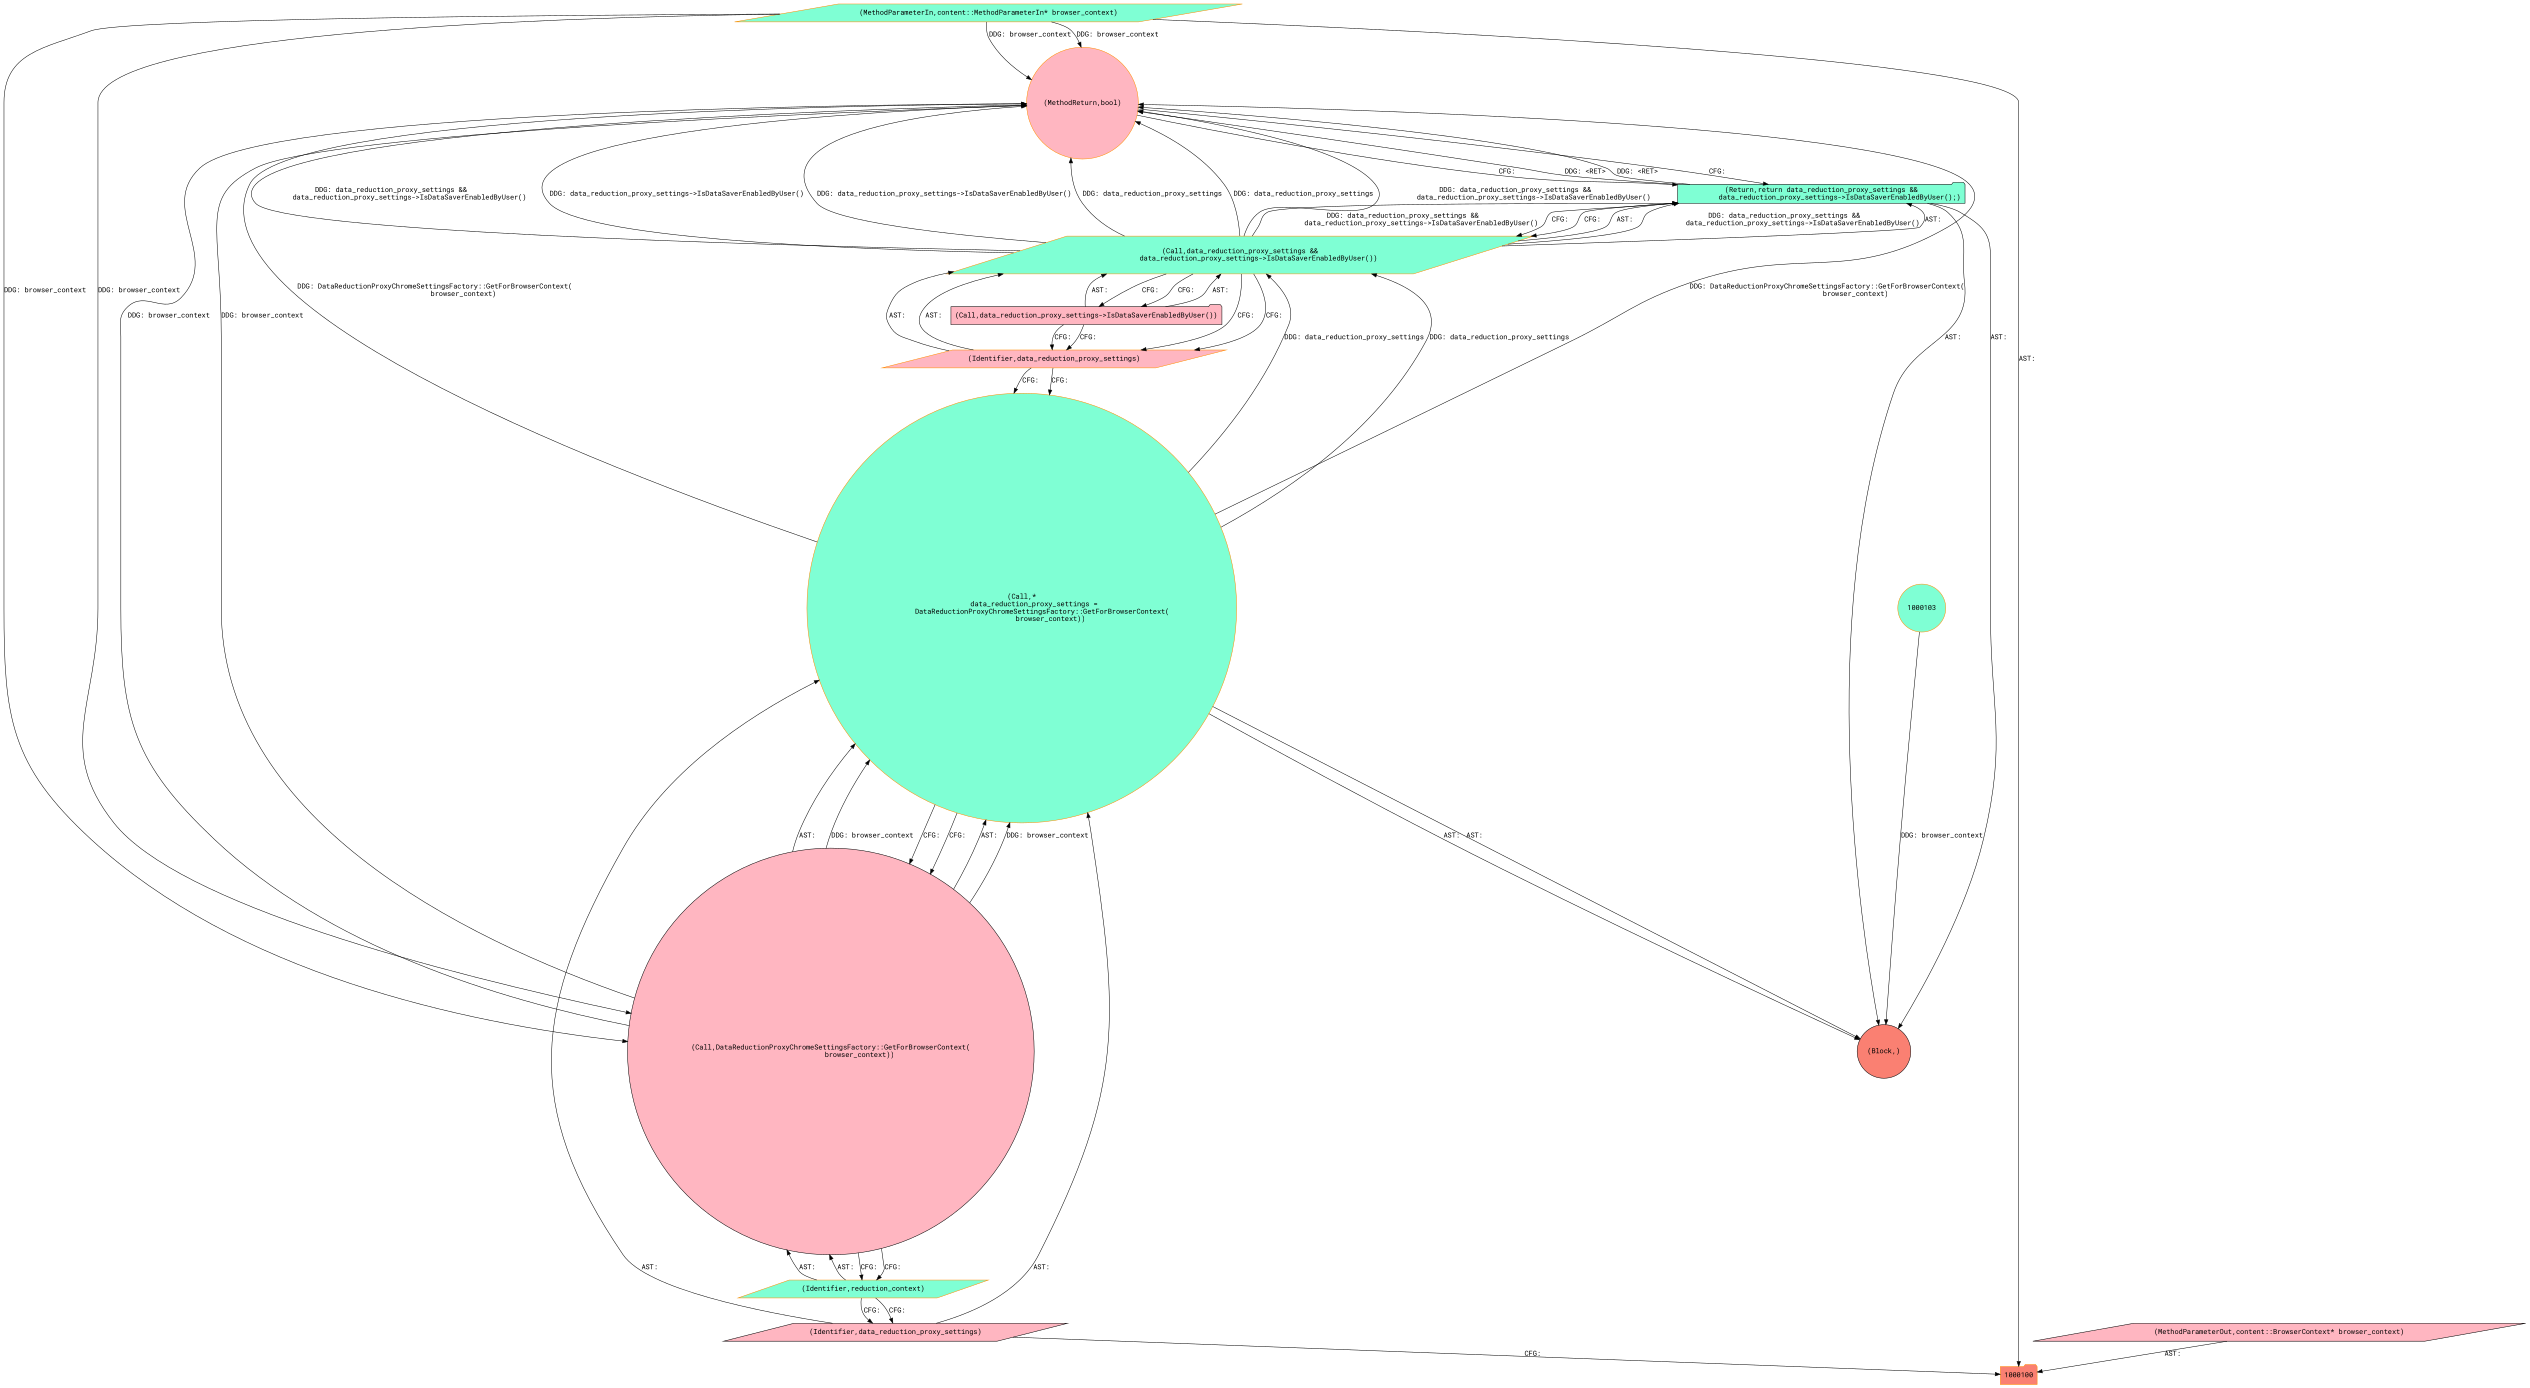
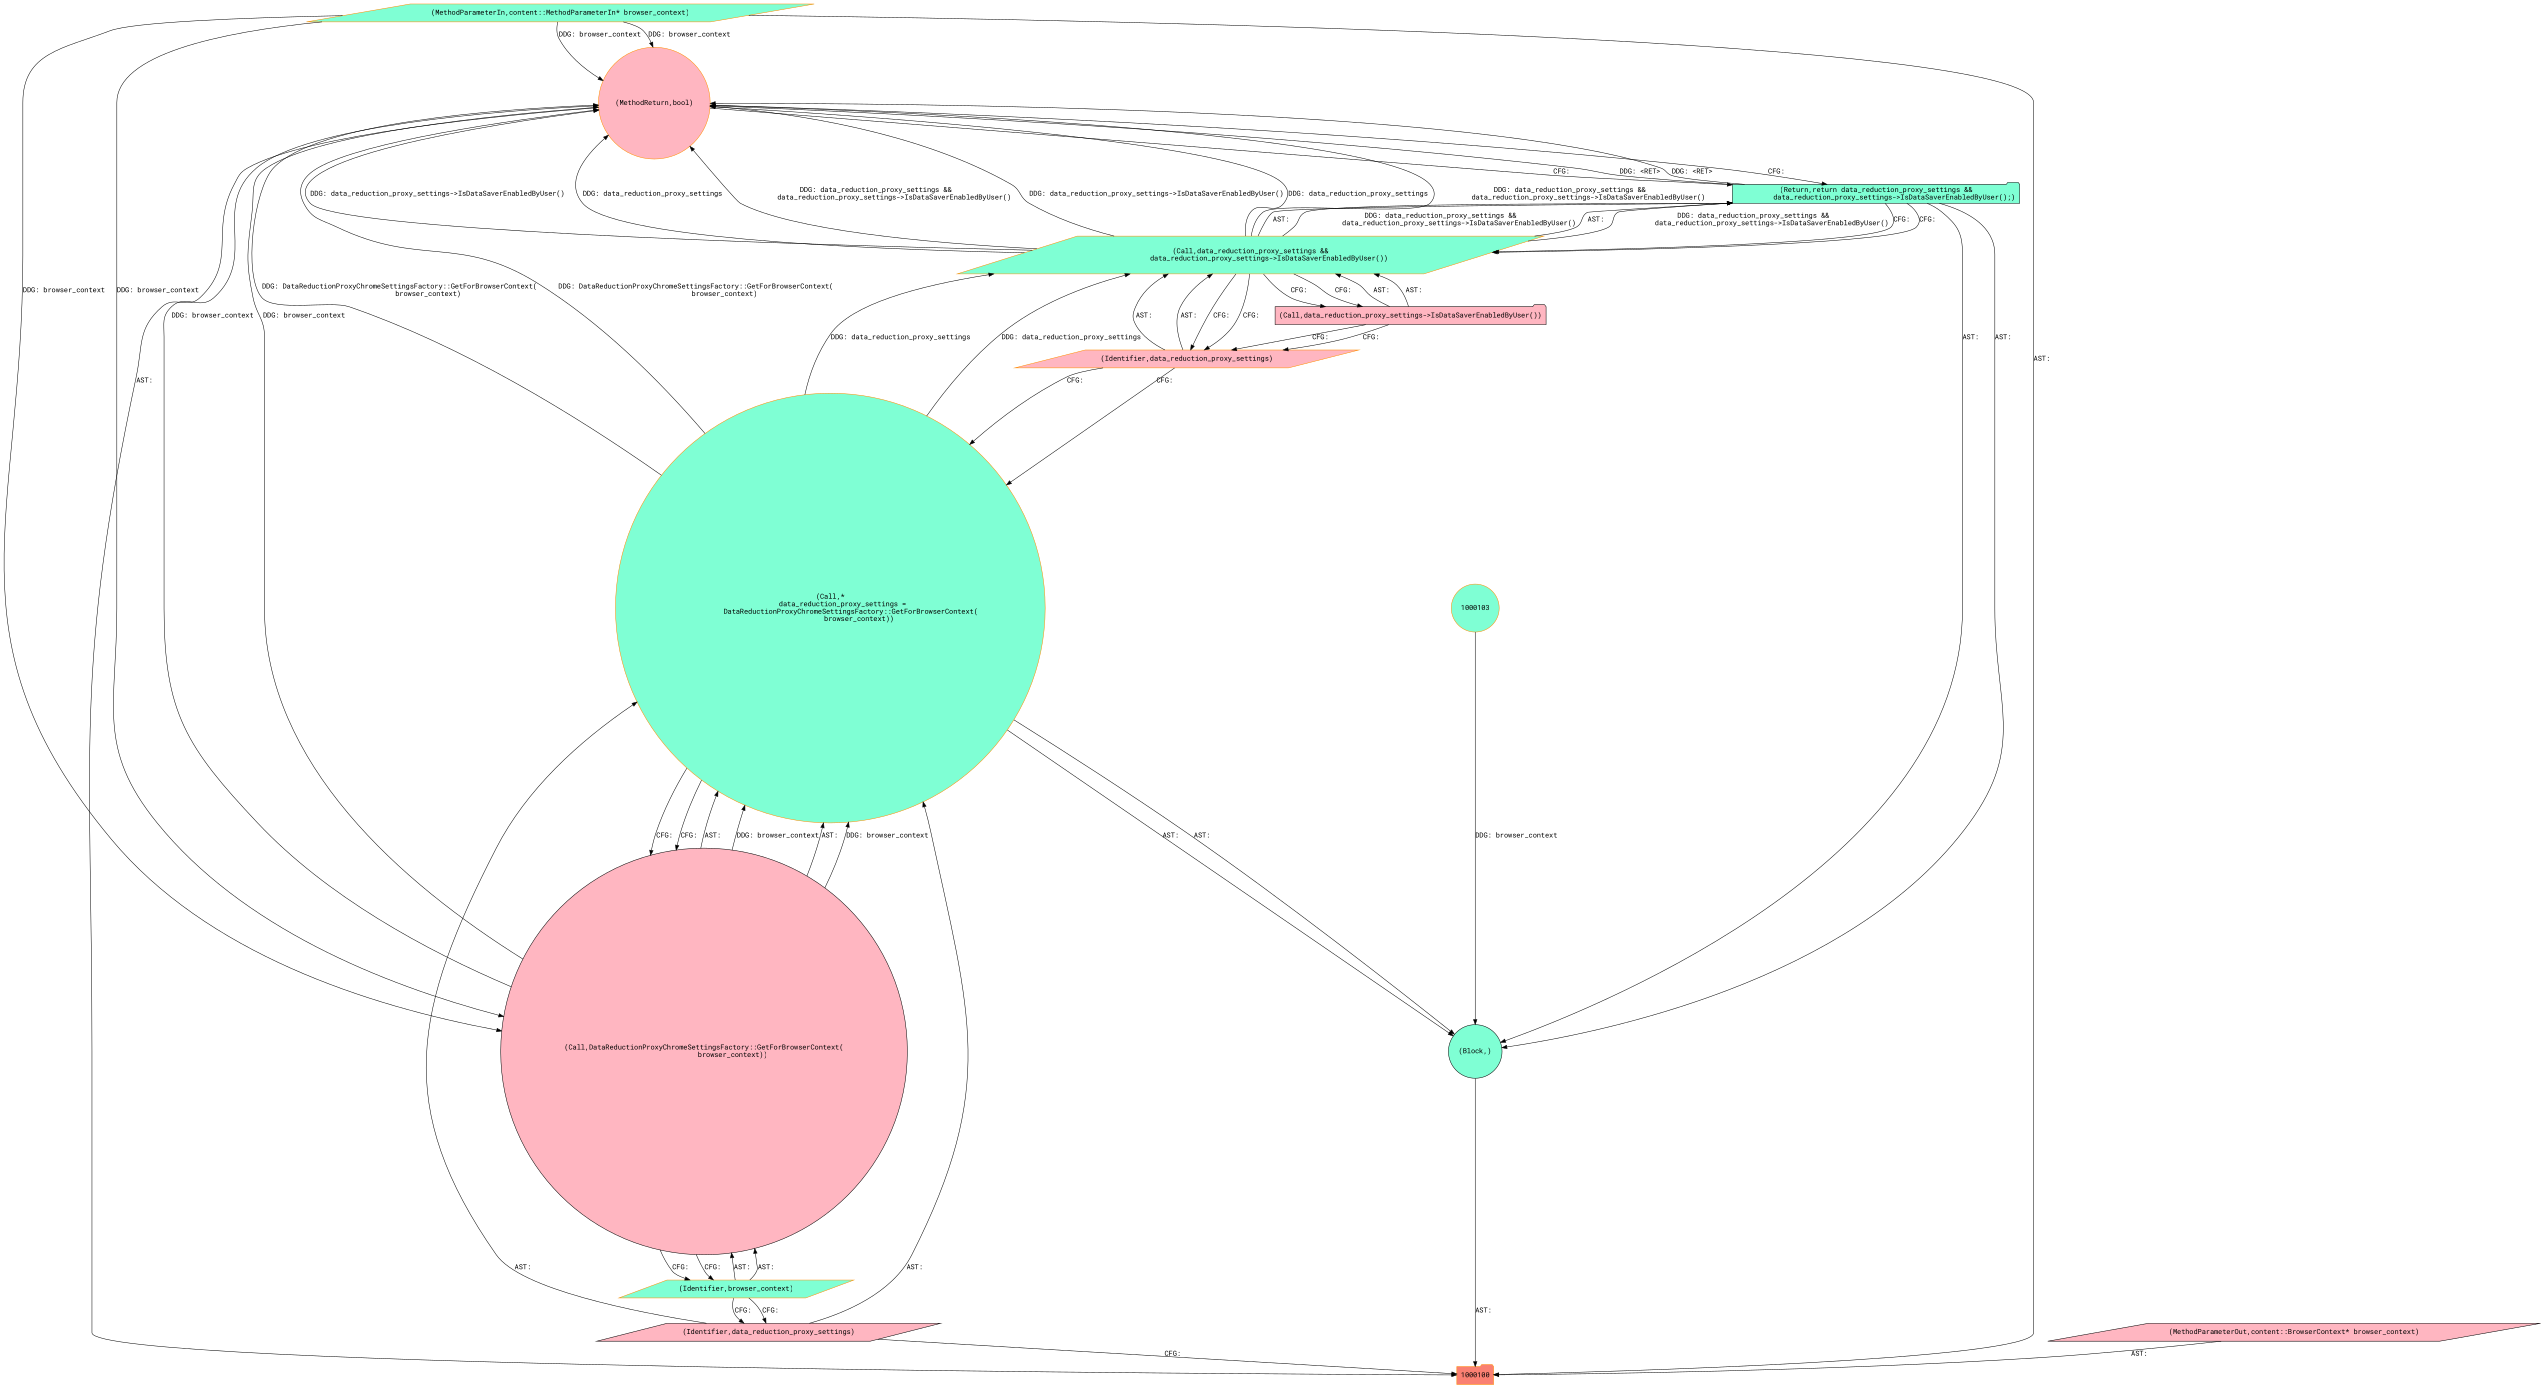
(1884, 1051) -> (1475, 1051)
none -> (1475, 1220)
none -> (92, 1225)
(863, 1289) -> (736, 1289)
